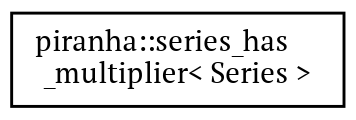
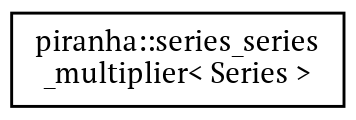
(178, 60) -> (178, 60)
